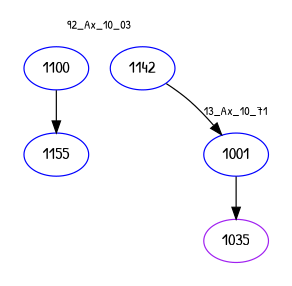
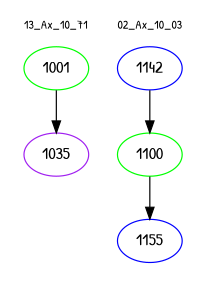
(99, 26) -> (150, 26)
(56, 68) -> (150, 155)
(202, 113) -> (150, 106)
(236, 155) -> (56, 68)
